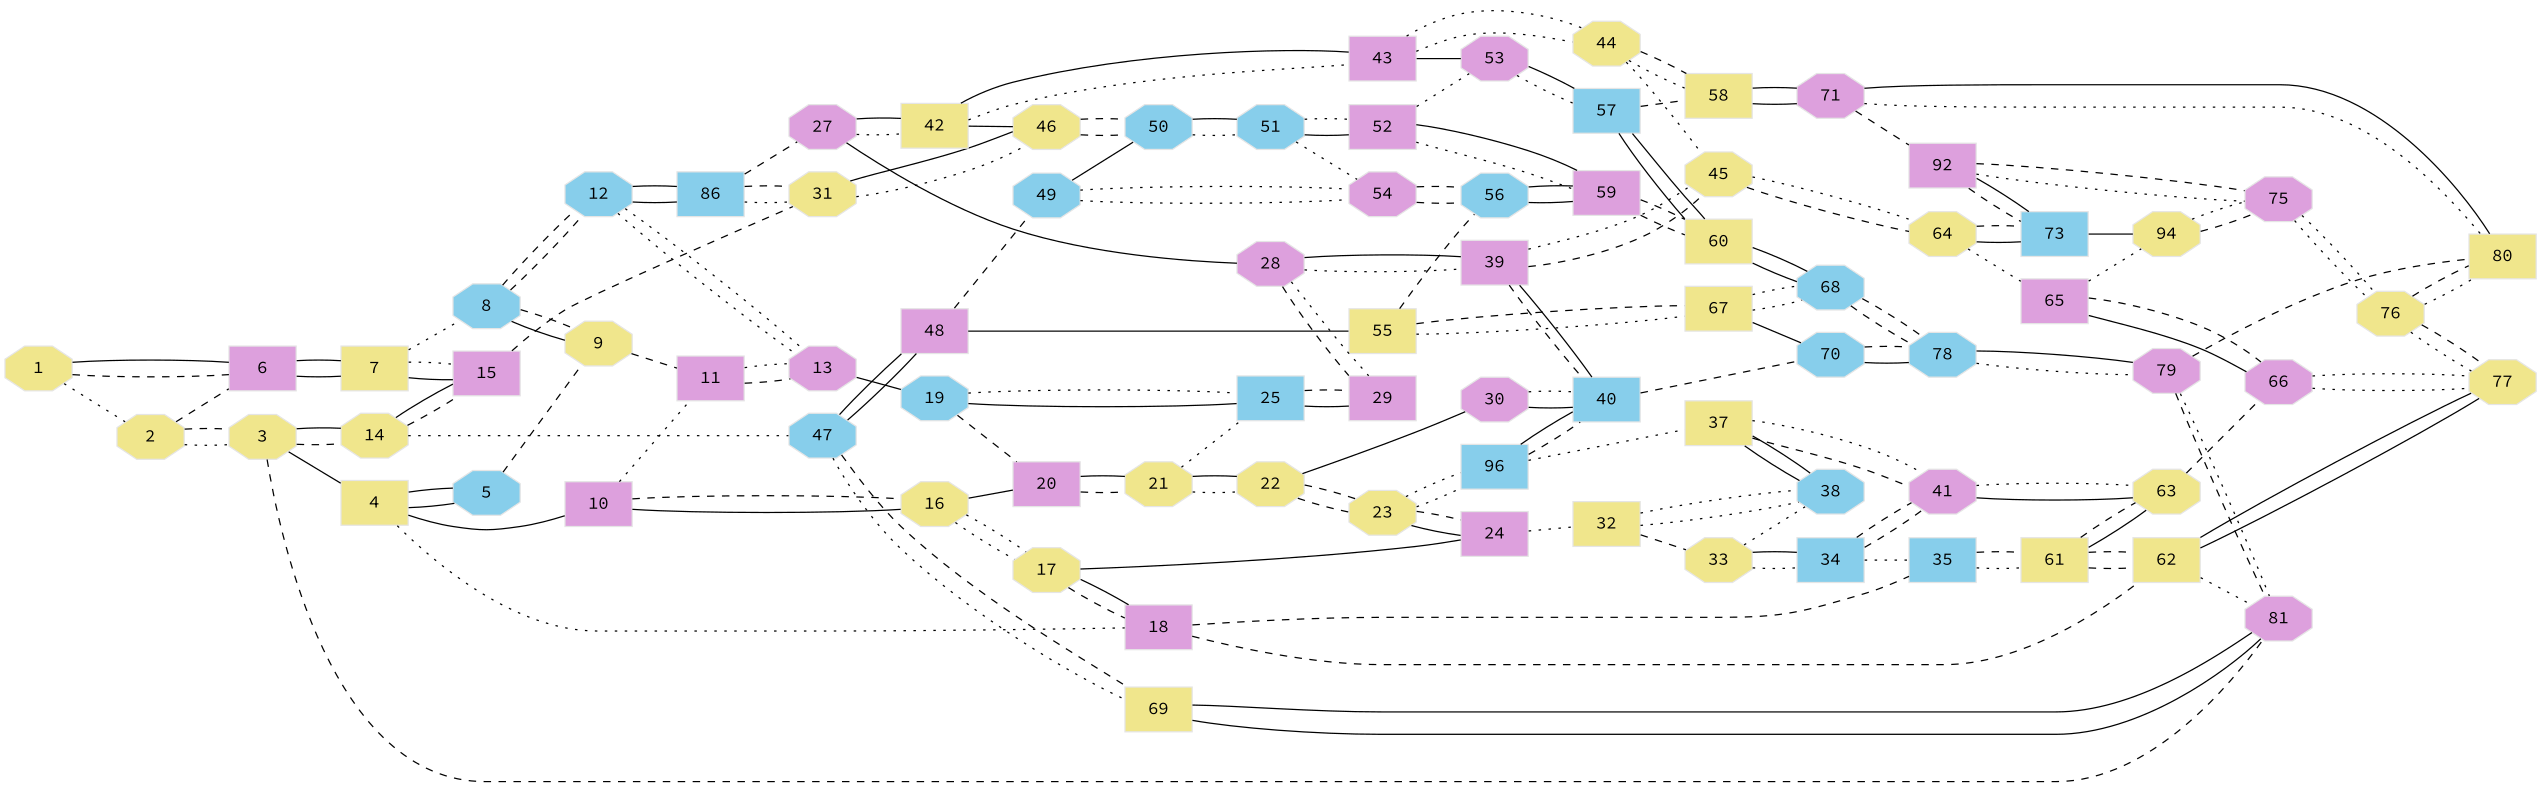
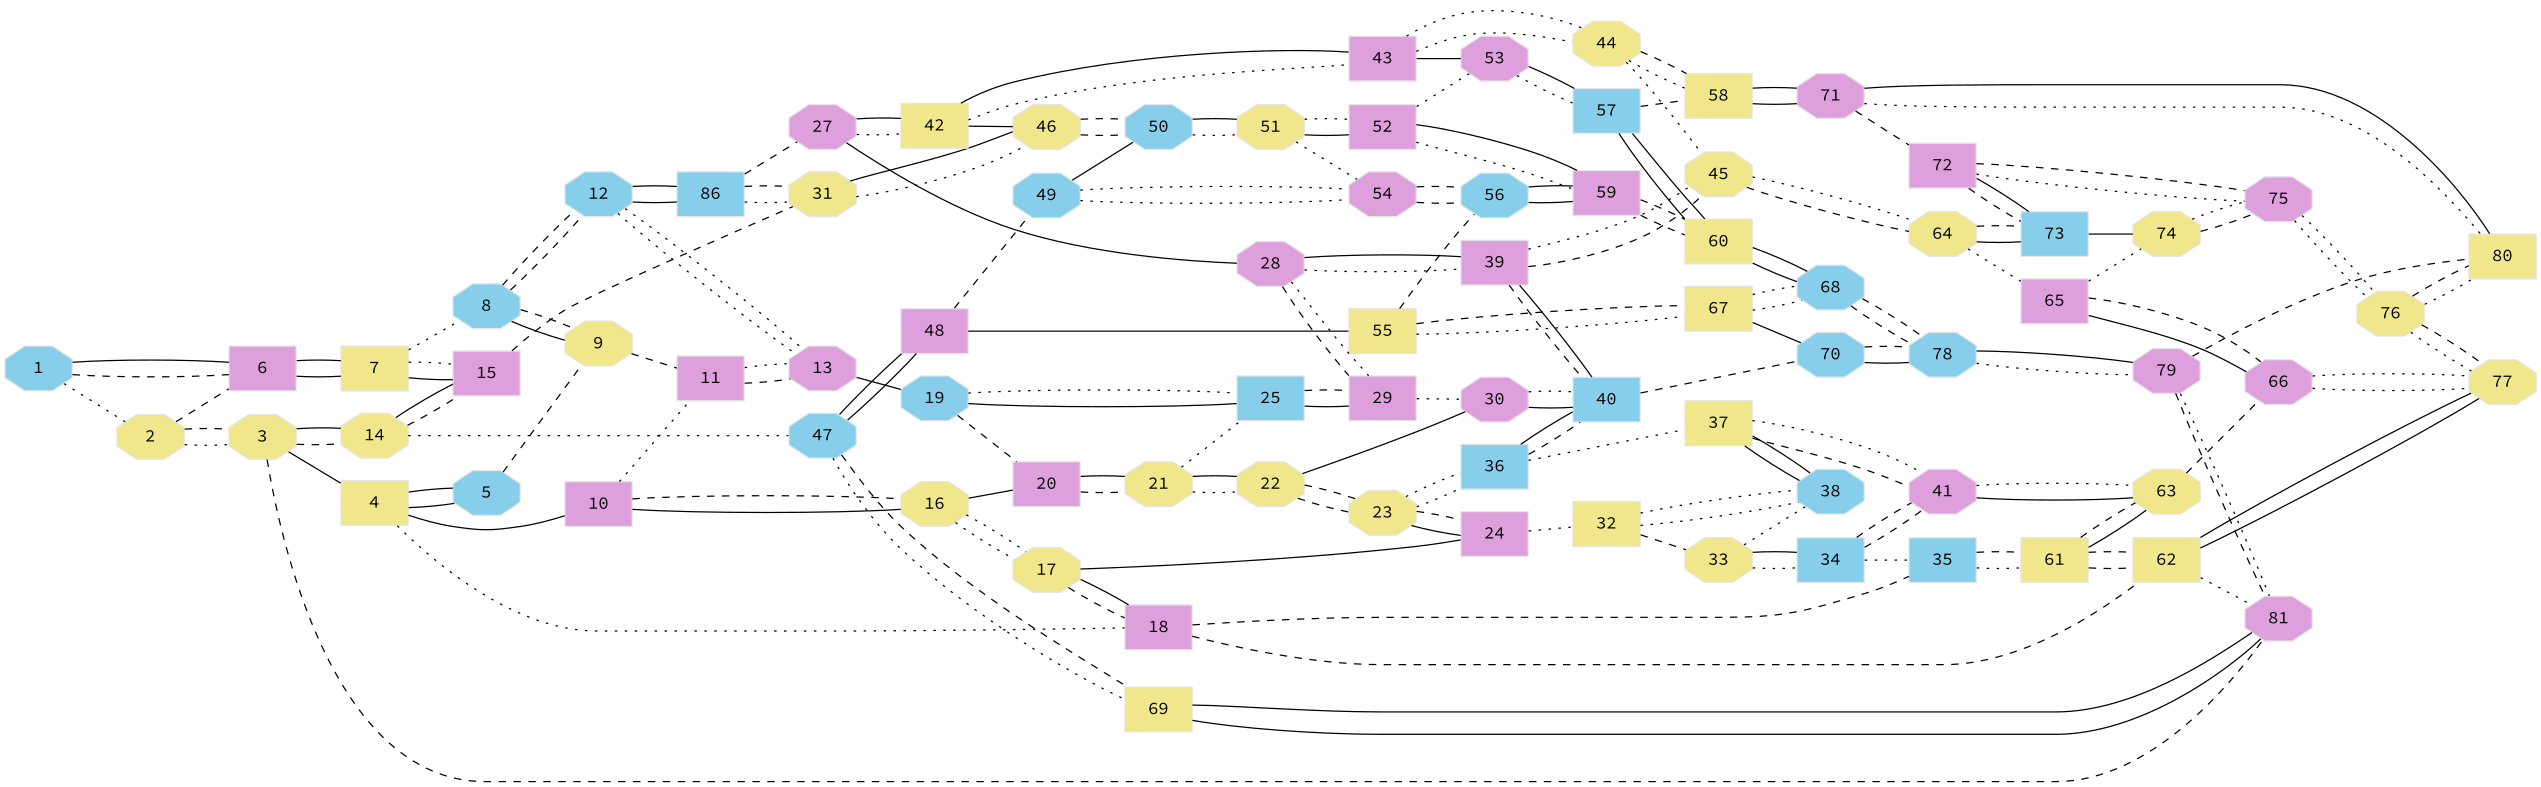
(1271, 127) -> (1271, 127)
(1943, 166) -> (1943, 166)
(2167, 234) -> (2167, 234)
(39, 368) -> (39, 368)
none -> (1439, 399)
(1495, 467) -> (1495, 467)
